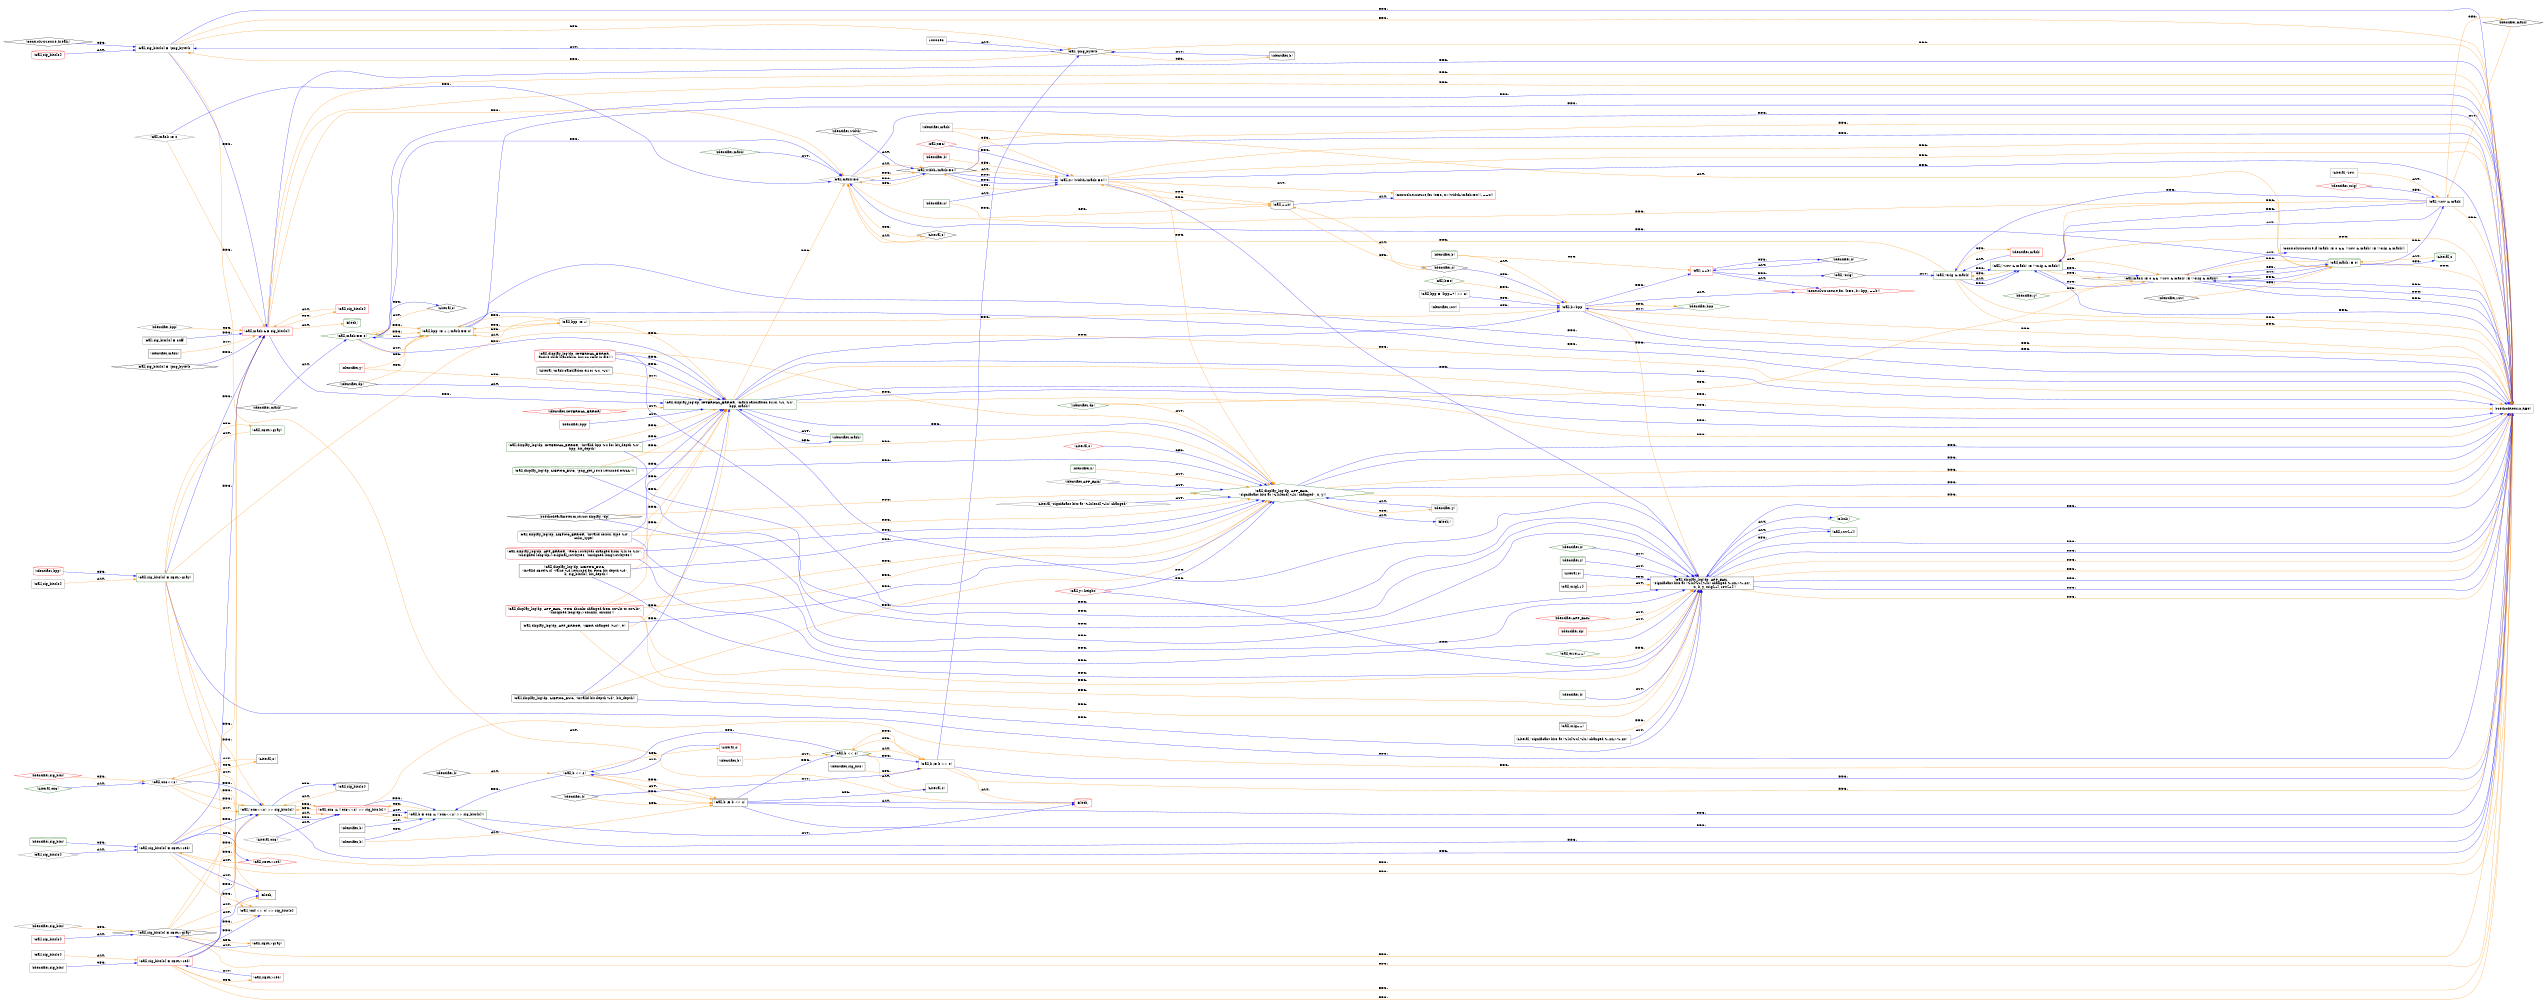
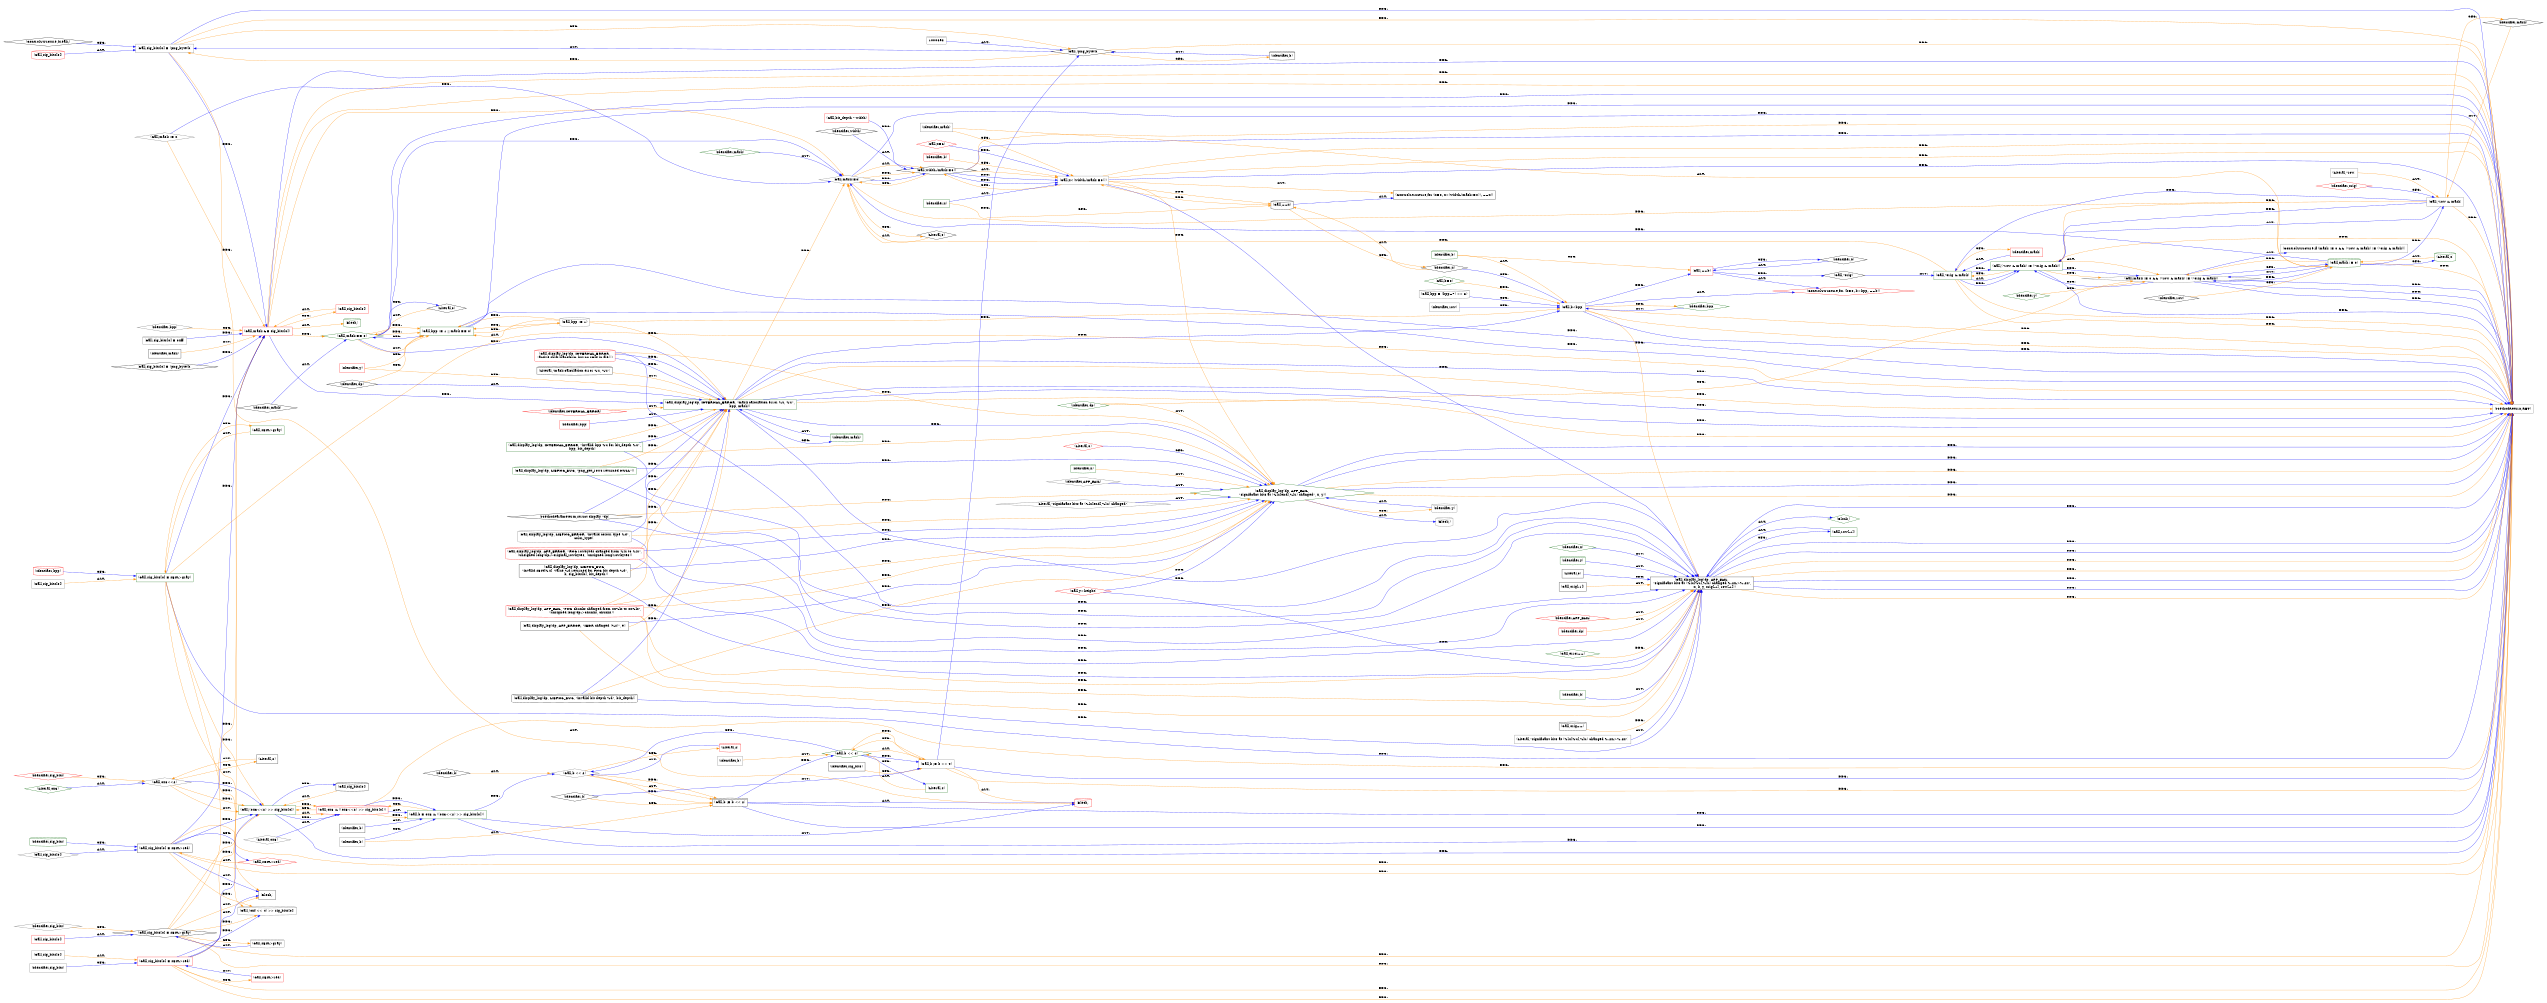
none -> (847, 118)
(1444, 195) -> (1444, 195)
none -> (307, 336)
(509, 788) -> (510, 787)
(836, 797) -> (892, 769)
